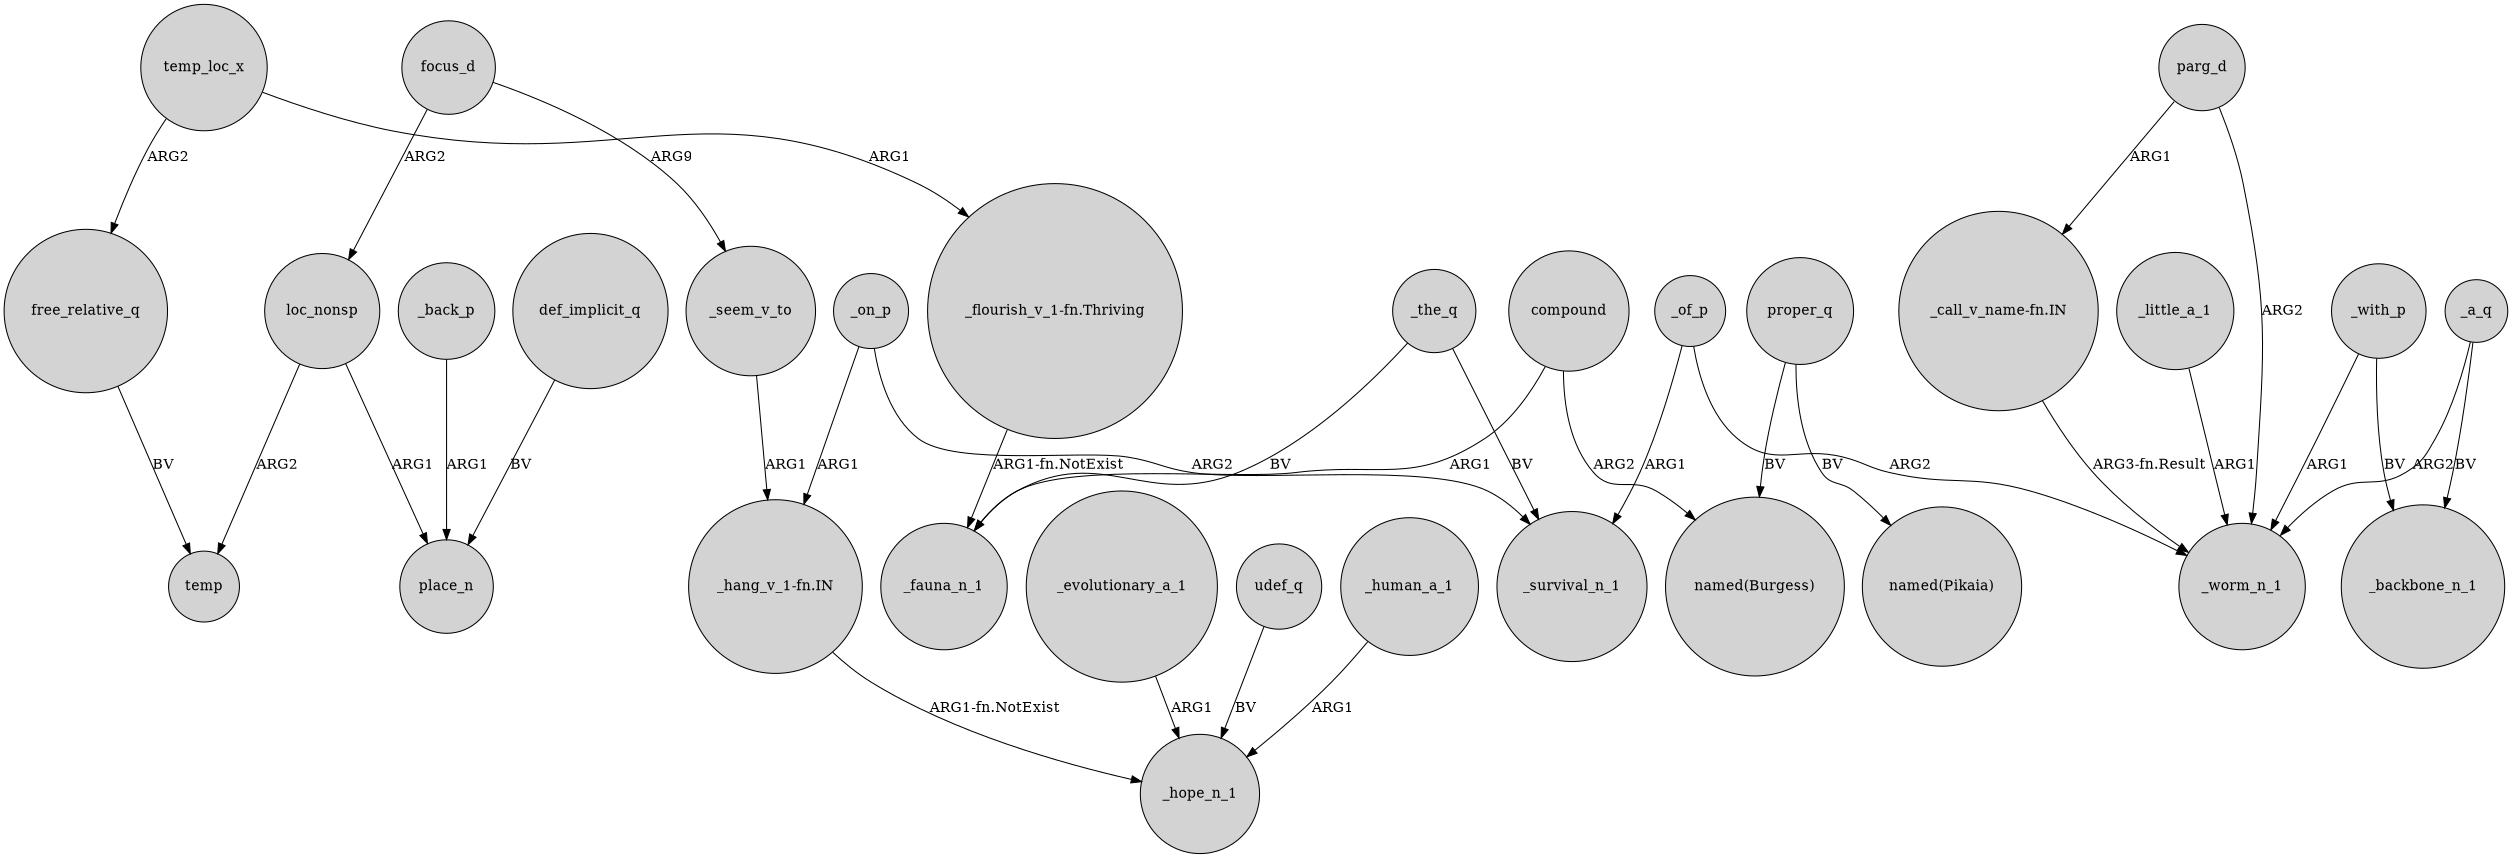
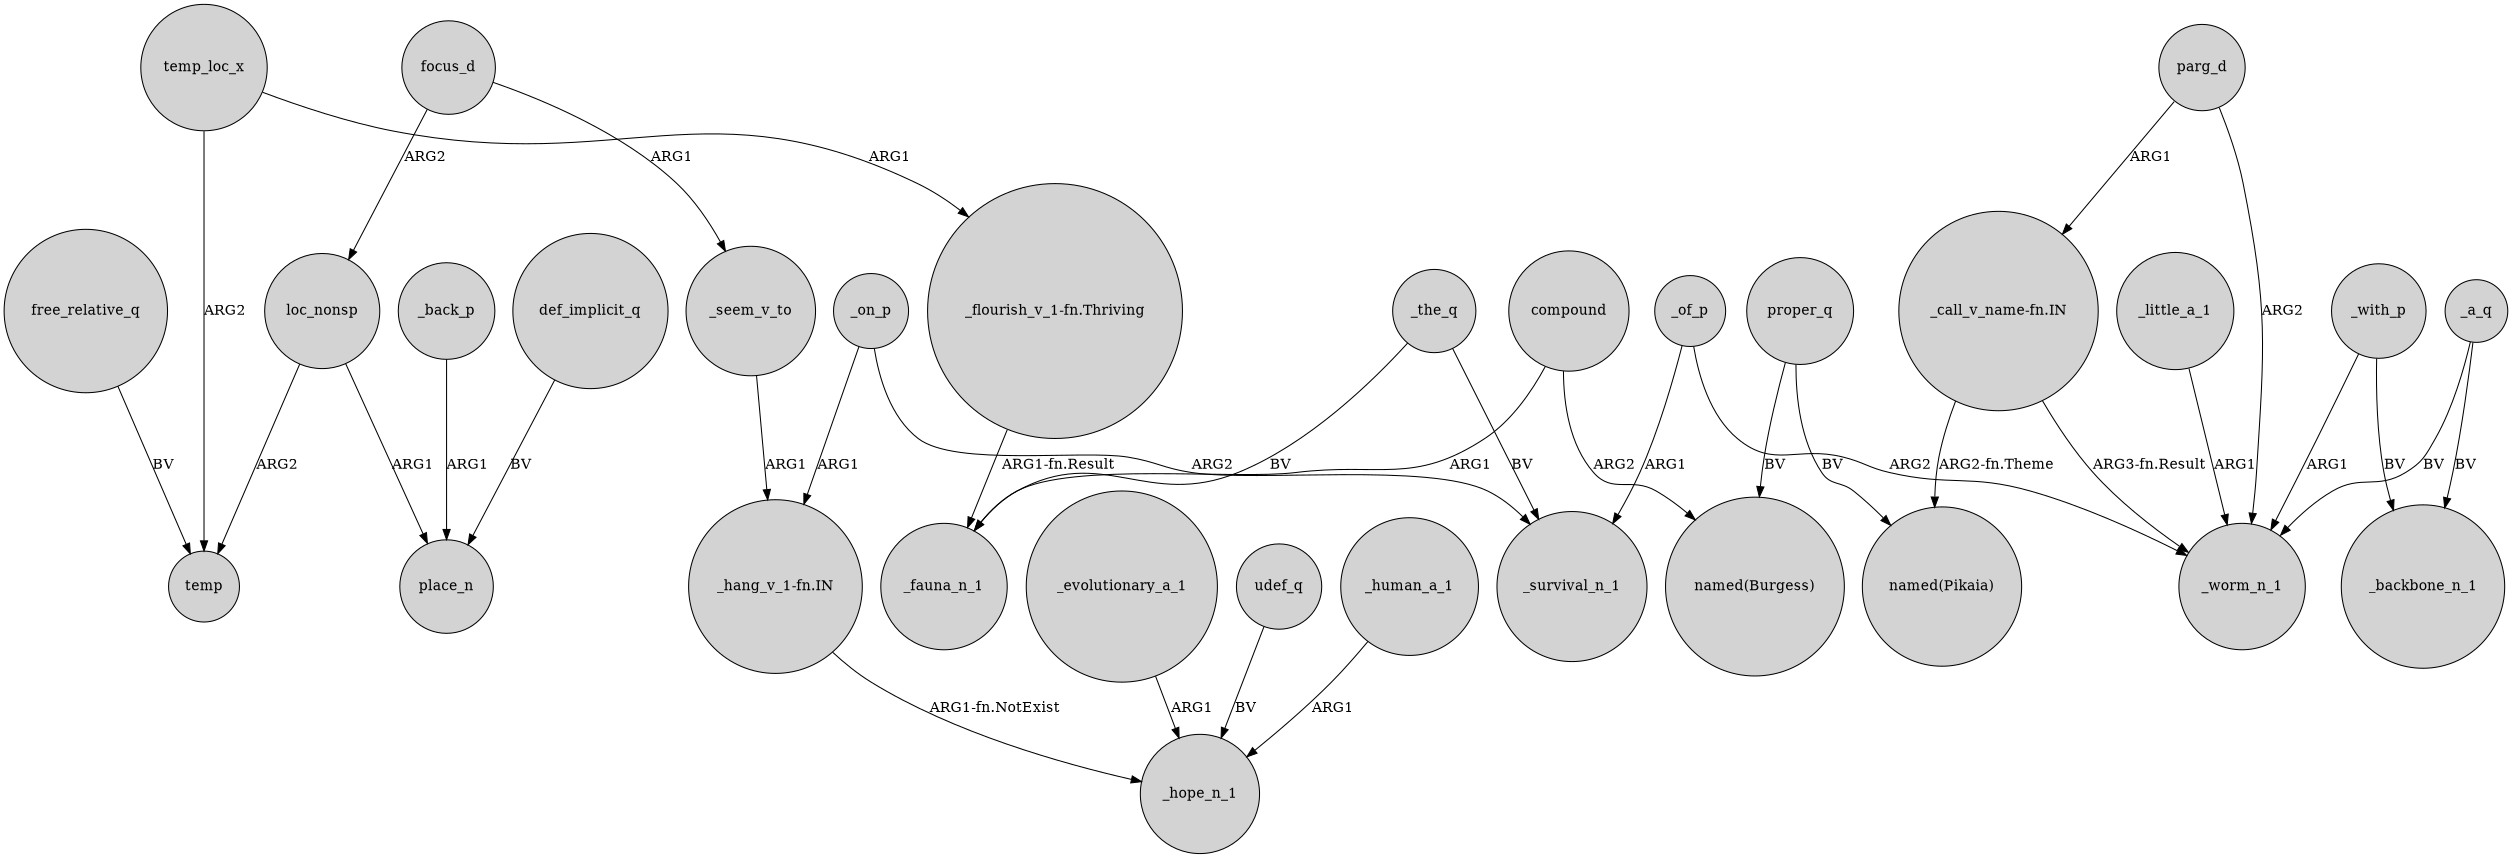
(672, 157) -> (672, 157)
(137, 170) -> (204, 336)
none -> (1941, 448)
(1059, 465) -> (1059, 465)
(2434, 465) -> (2434, 465)
